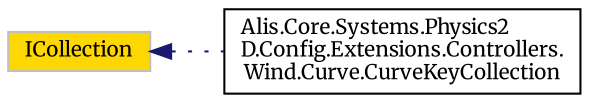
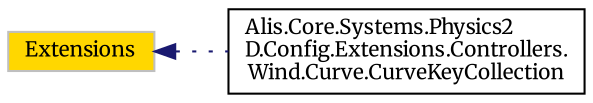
(79, 51) -> (81, 51)
